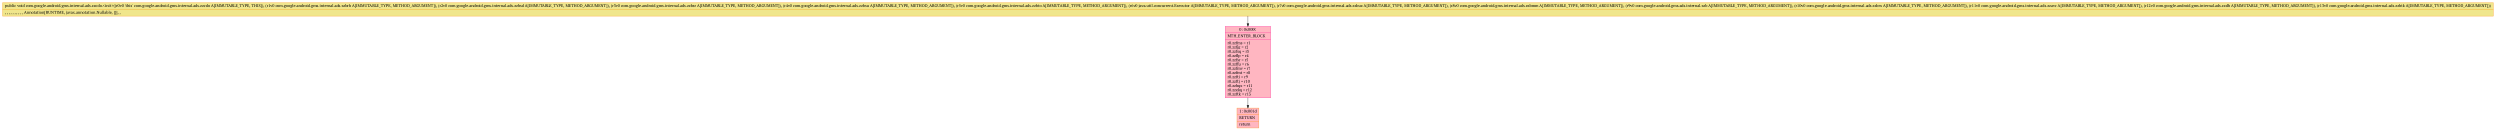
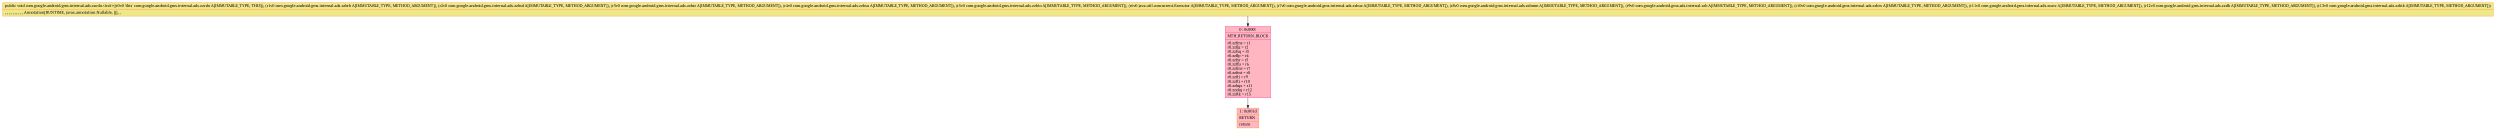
(1246, 36) -> (1248, 36)
